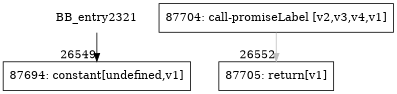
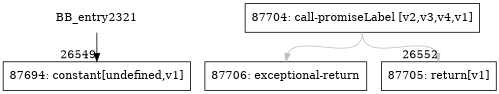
none -> (286, 76)
